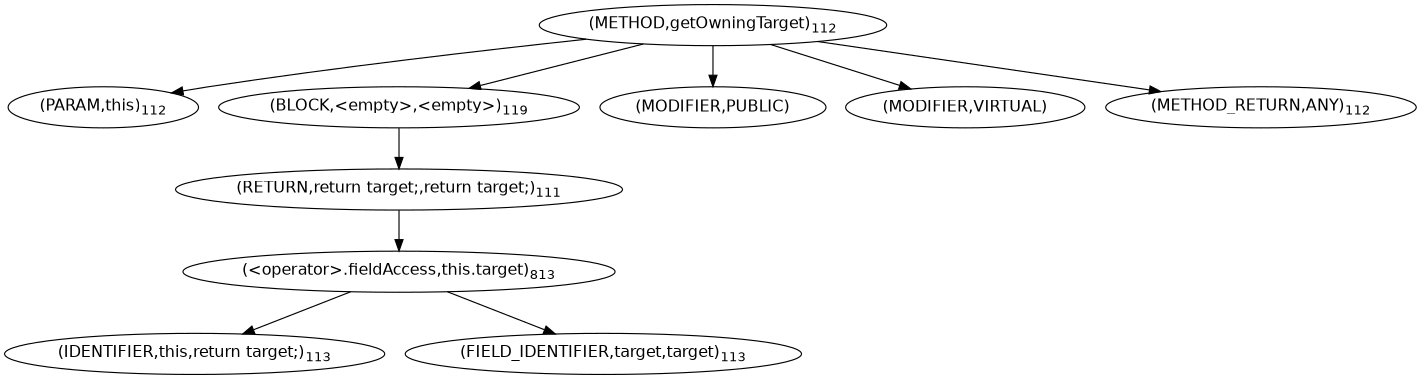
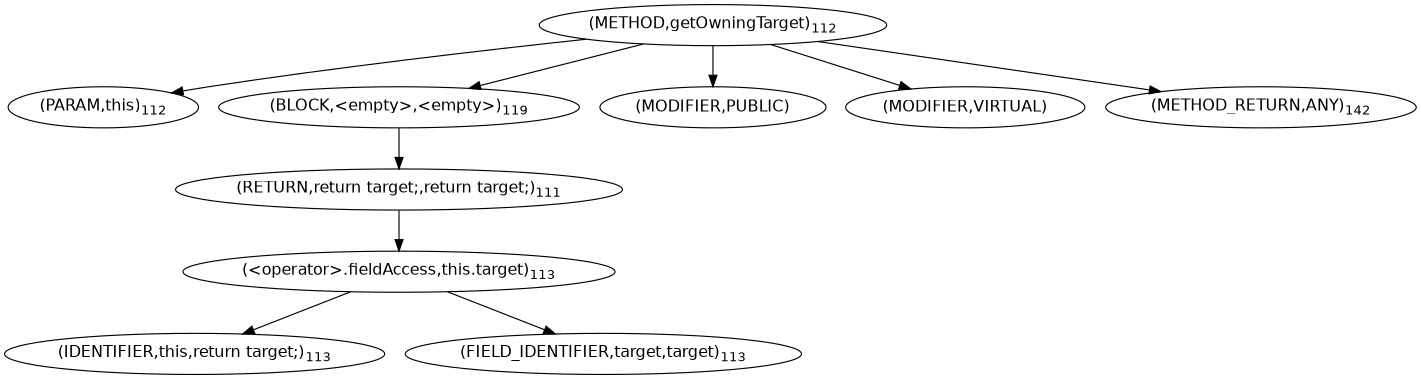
(1358, 106) -> (1358, 106)
(543, 270) -> (543, 270)
